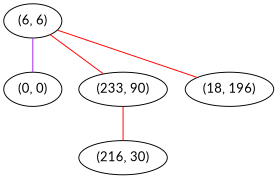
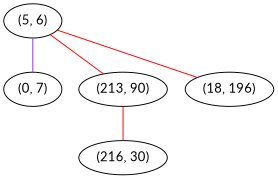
(33, 21) -> (33, 21)
(33, 89) -> (33, 89)
(123, 89) -> (123, 89)
